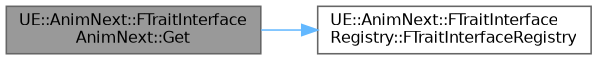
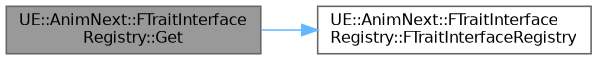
(134, 30) -> (134, 30)
